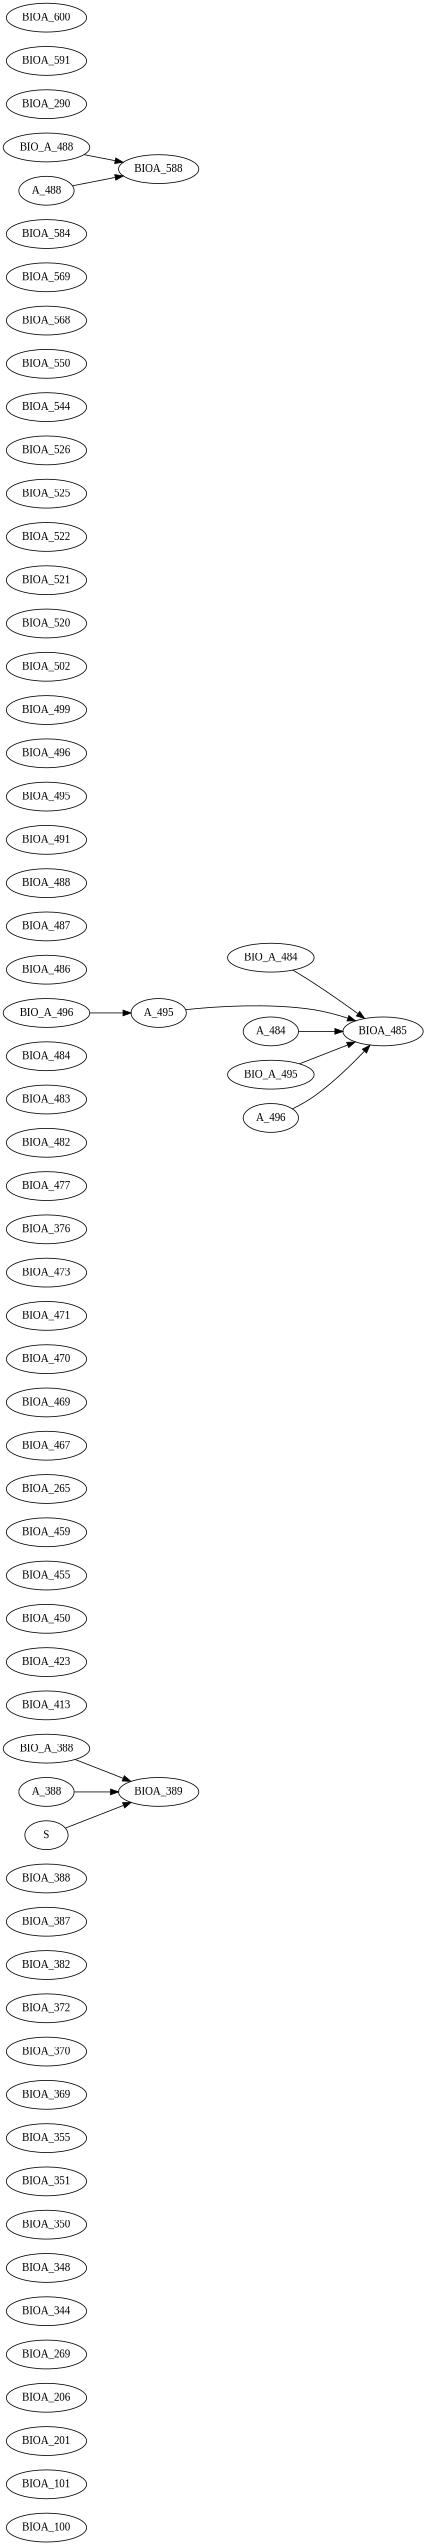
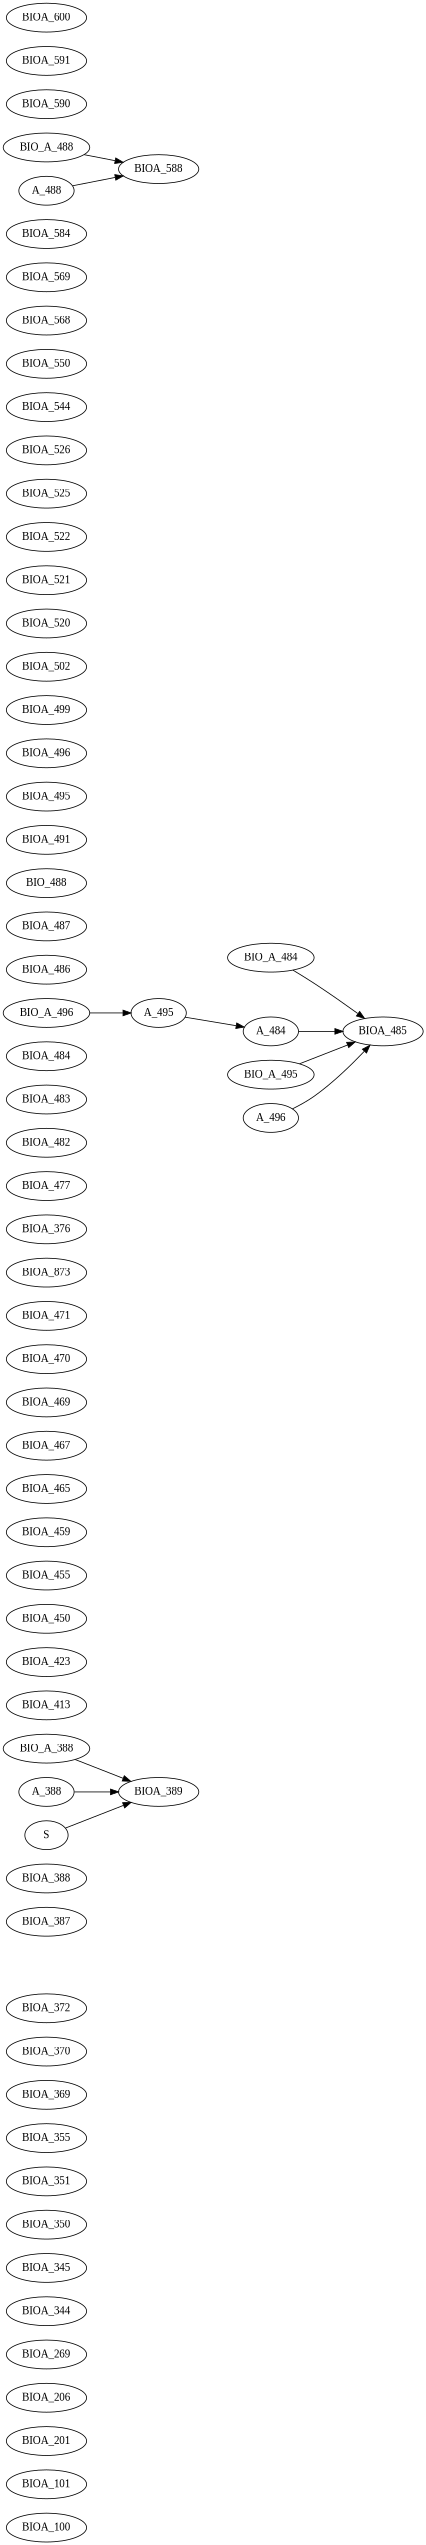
(46, 104) -> (46, 104)
(46, 883) -> (46, 883)
(267, 1006) -> (211, 1021)
(46, 1273) -> (46, 1273)
(46, 1489) -> (46, 1489)
(46, 1965) -> none
(46, 2268) -> (46, 2268)
